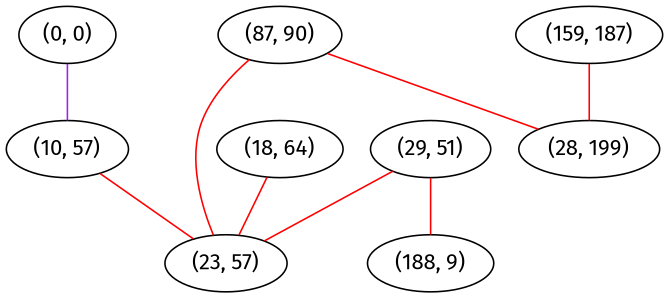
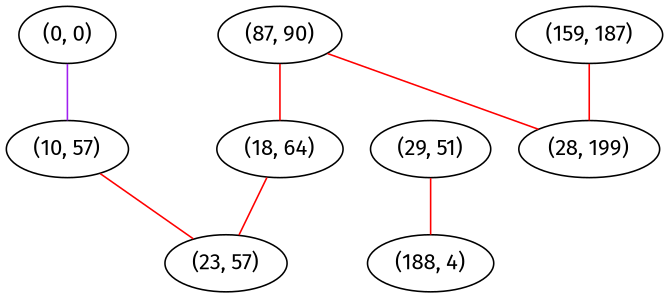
(197, 140) -> (280, 92)
(329, 206) -> none
(431, 263) -> (431, 263)
